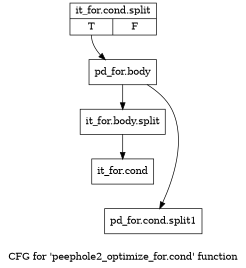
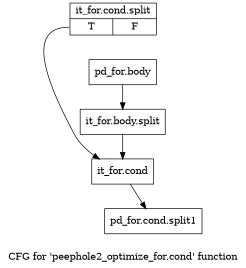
(94, 46) -> (53, 89)
(178, 139) -> (136, 193)
